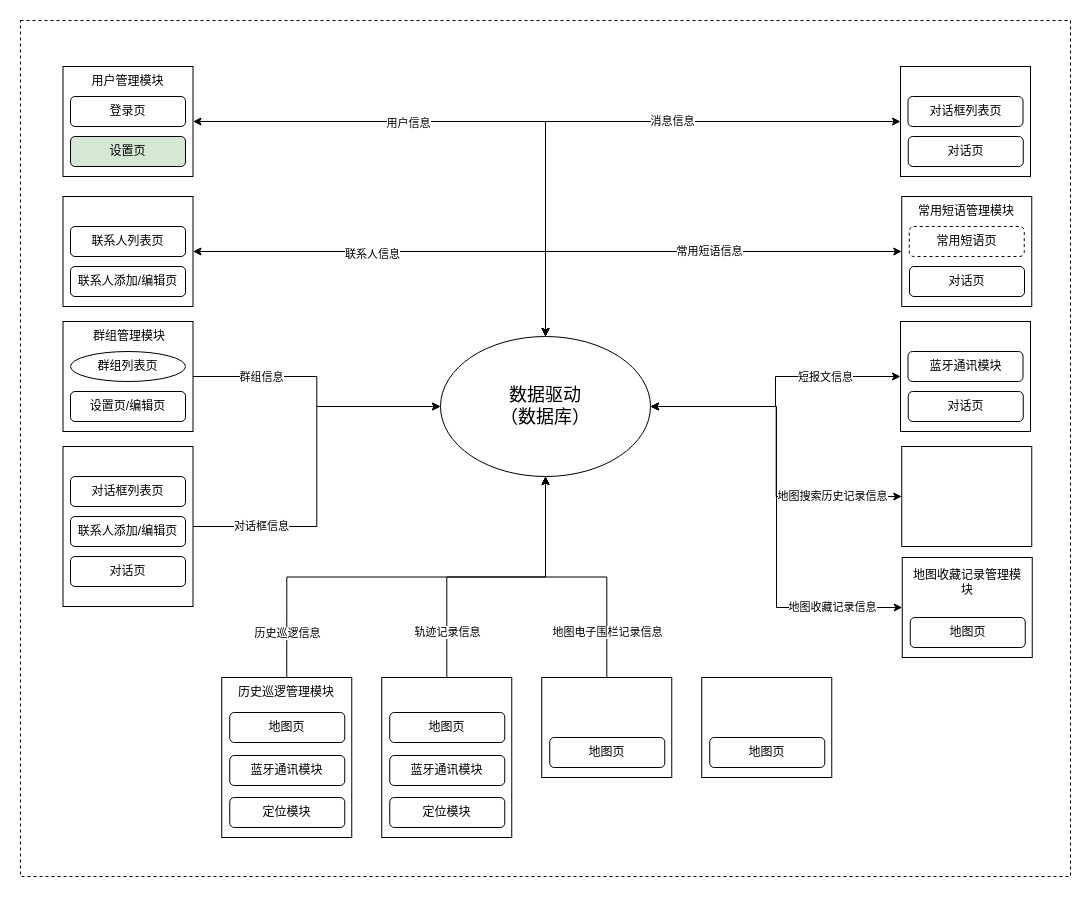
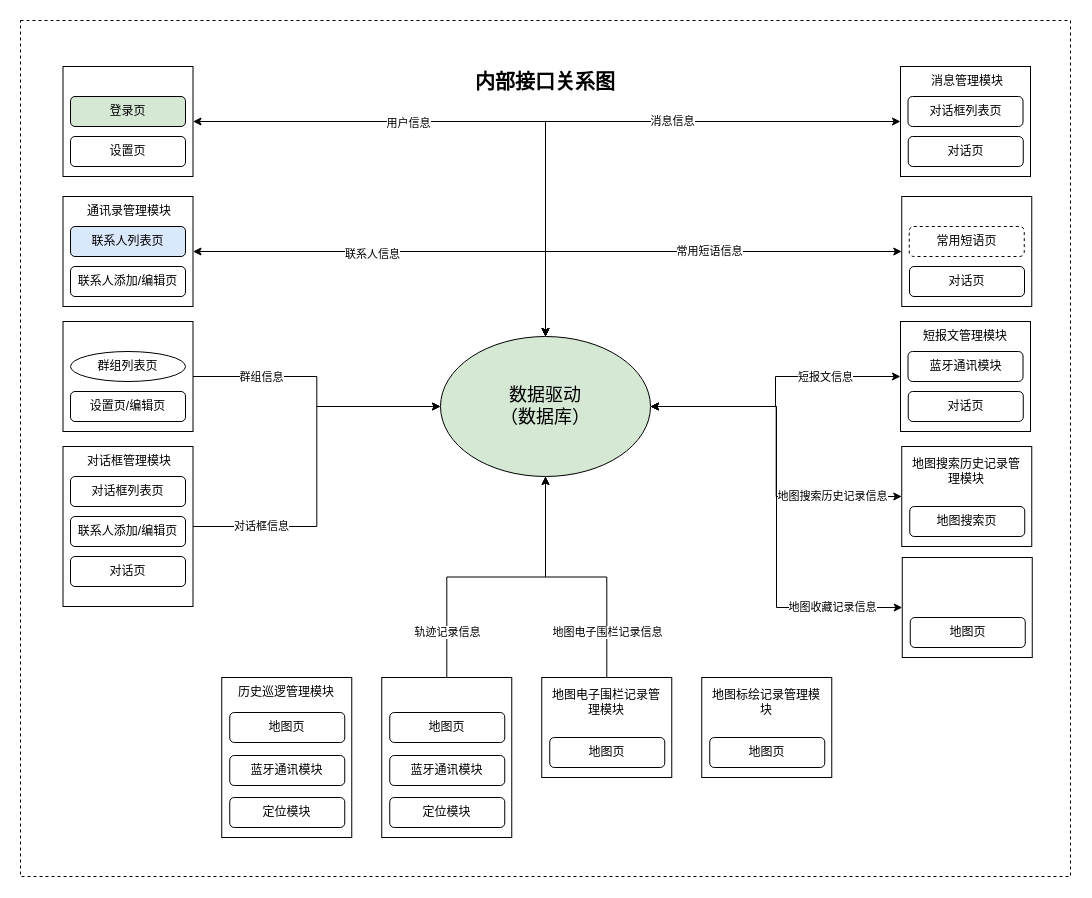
(128, 82) -> none
none -> (546, 82)
none -> (967, 82)
(128, 112) -> (128, 112)
(128, 152) -> (128, 152)
none -> (129, 212)
(967, 212) -> none
(128, 242) -> (128, 242)
(129, 337) -> none
none -> (966, 337)
(546, 407) -> (546, 407)
none -> (129, 462)
none -> (967, 472)
none -> (967, 522)
(315, 577) -> none
(967, 583) -> none
none -> (607, 703)
none -> (767, 703)
